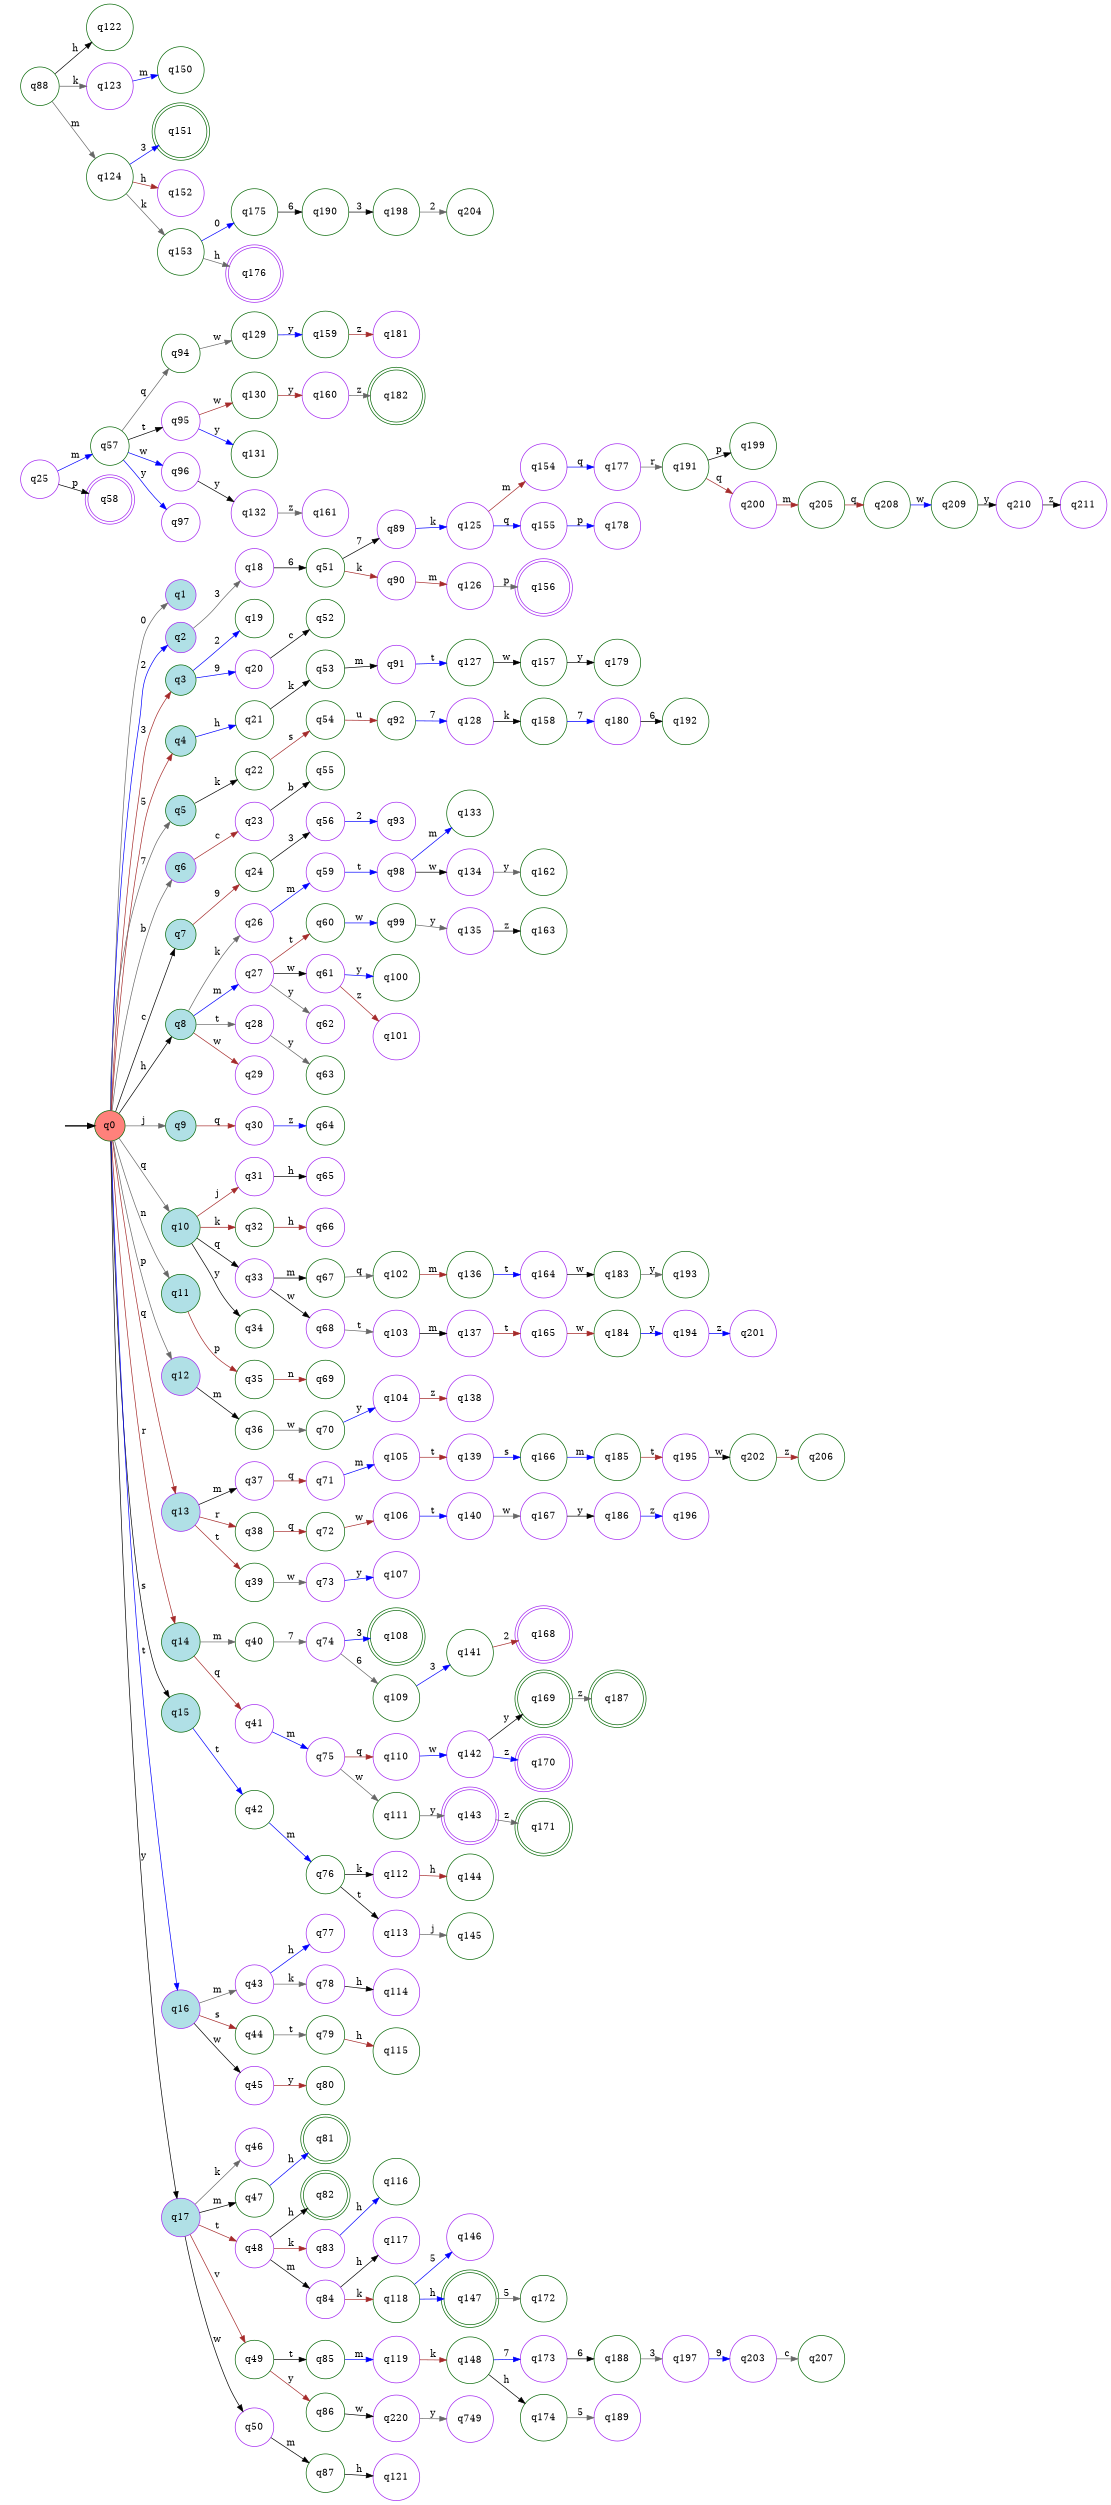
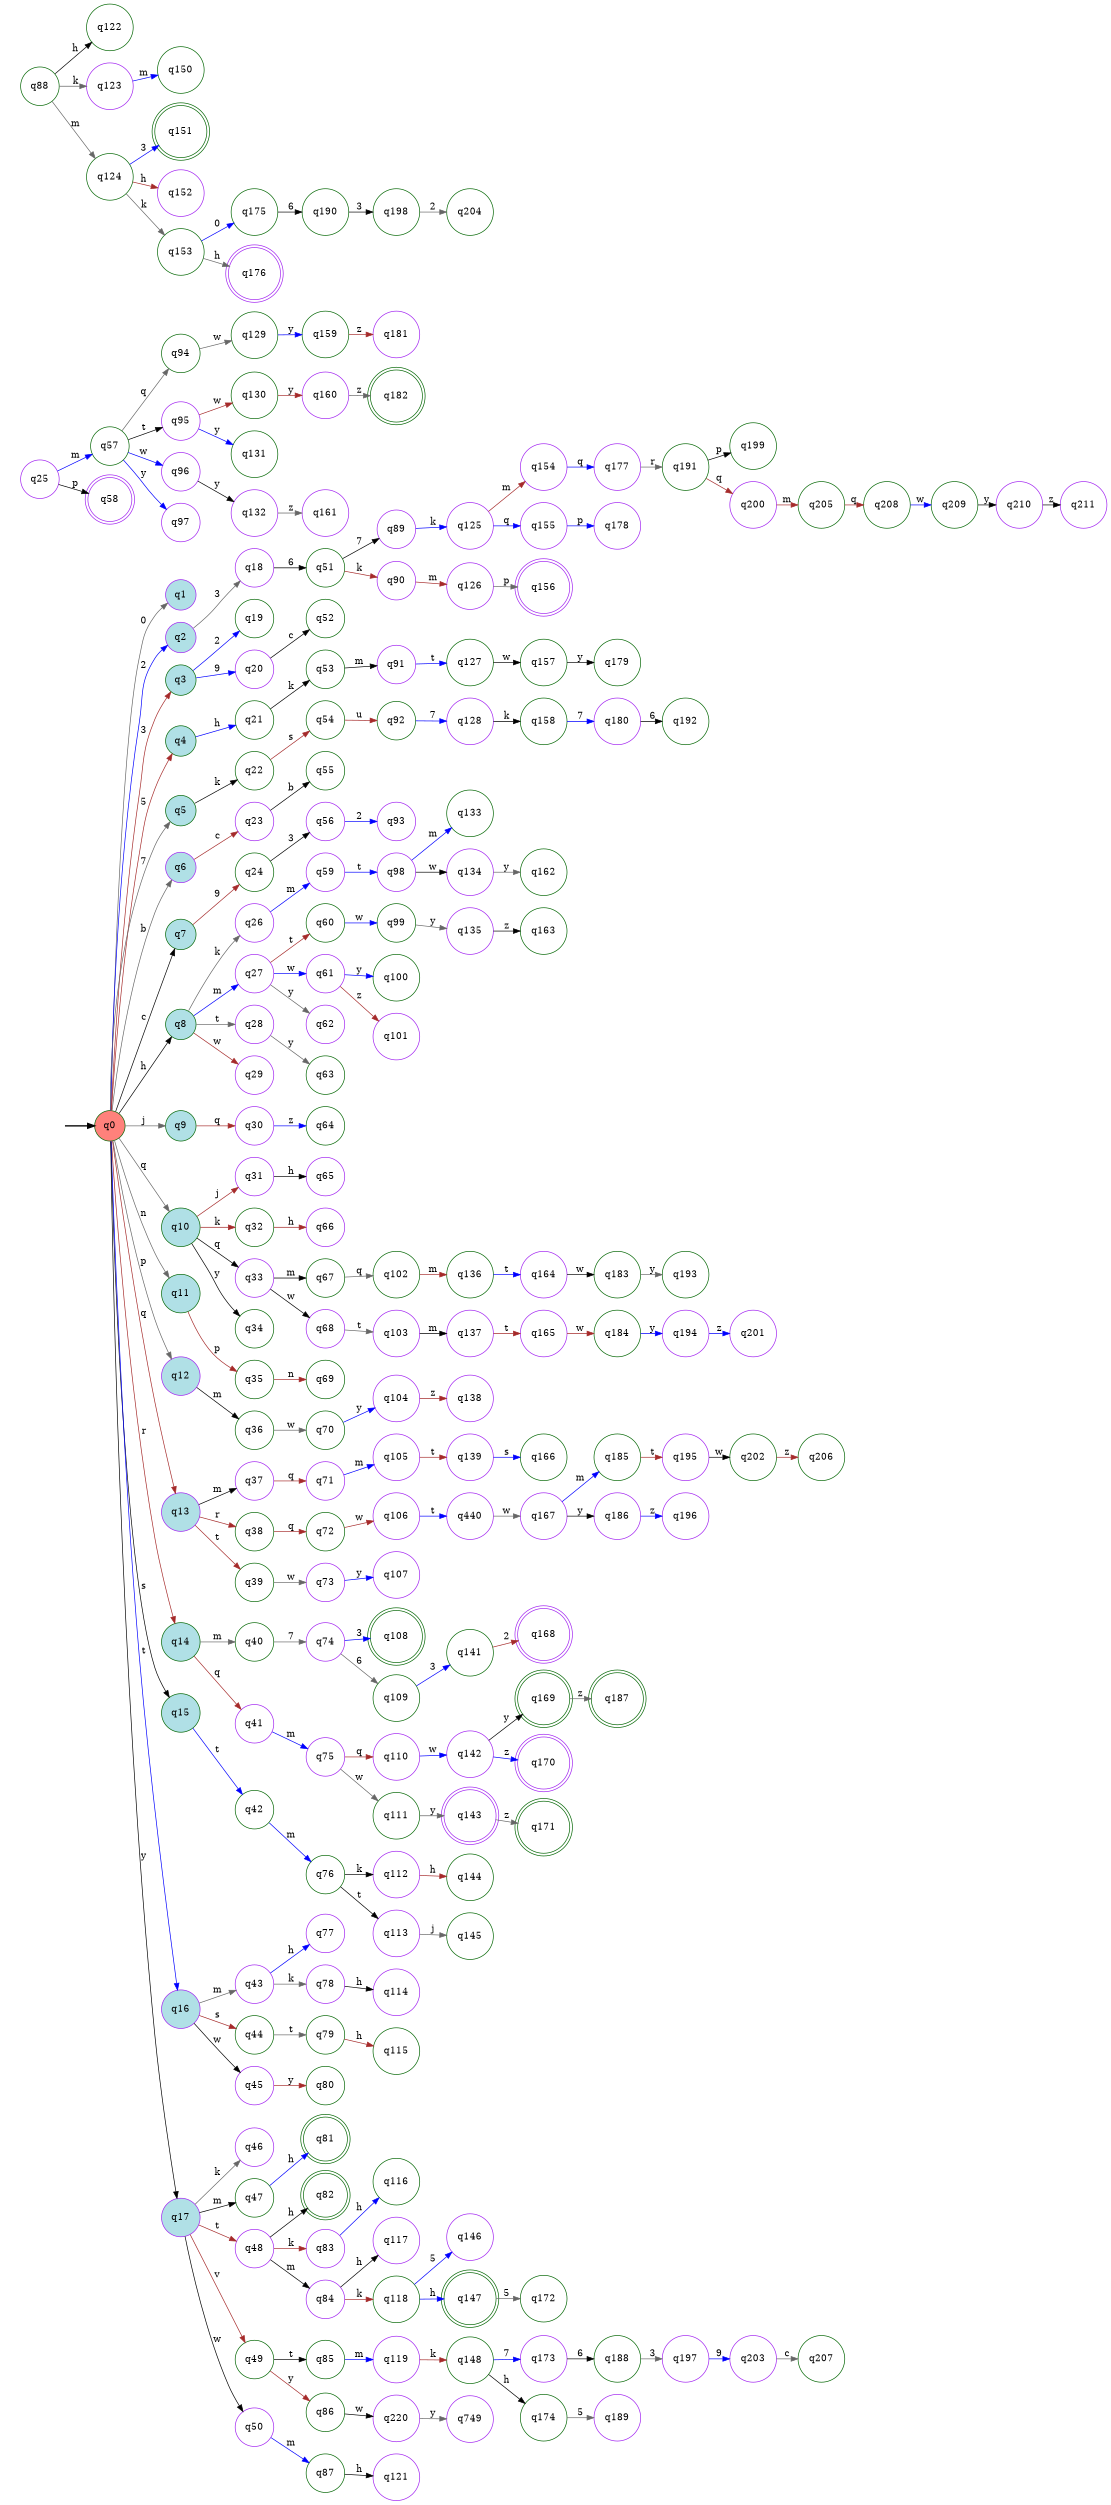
(287, 974) -> (287, 974)
(577, 1457) -> (578, 1489)
(470, 1516) -> (470, 1516)
(287, 2448) -> (287, 2448)
